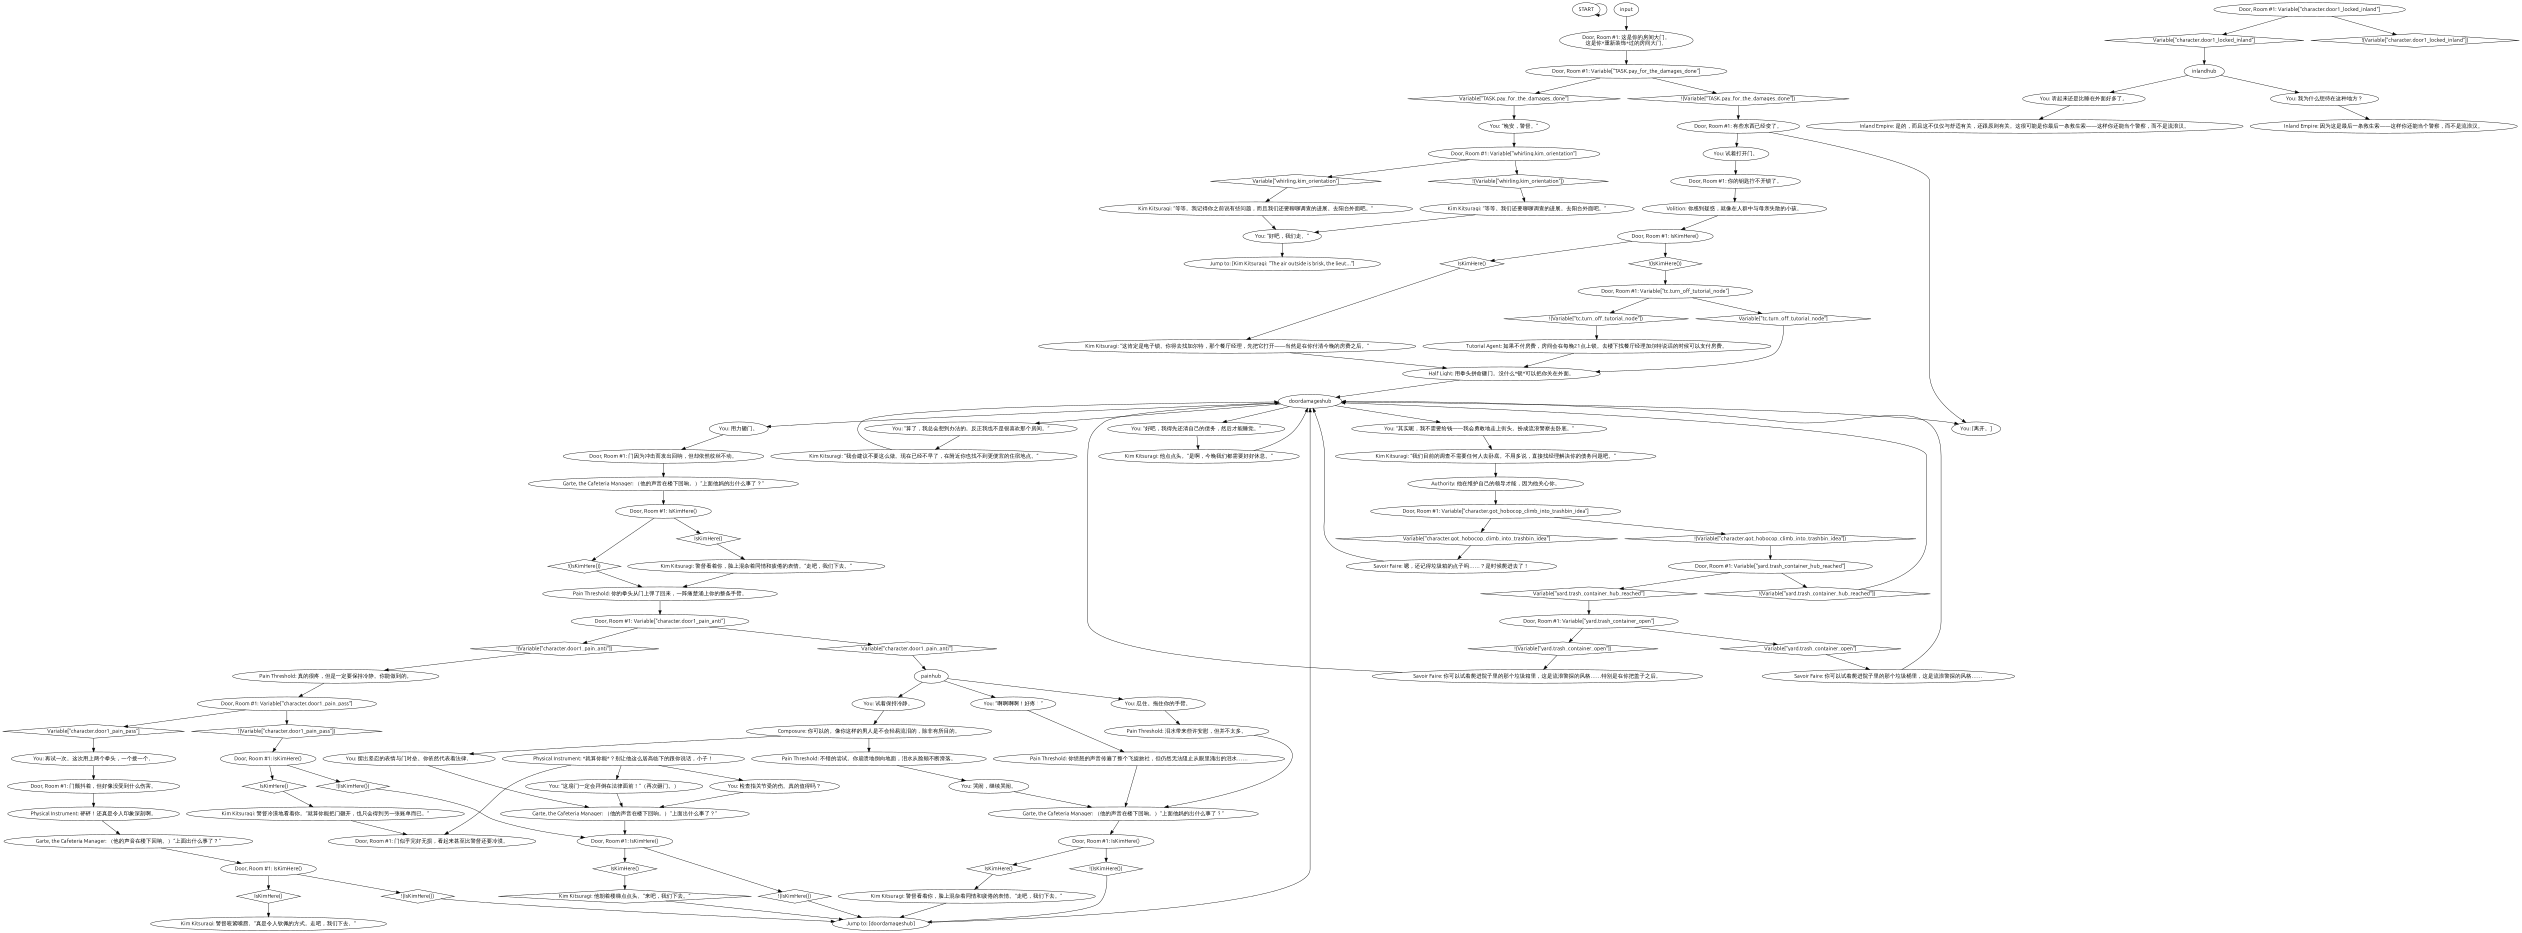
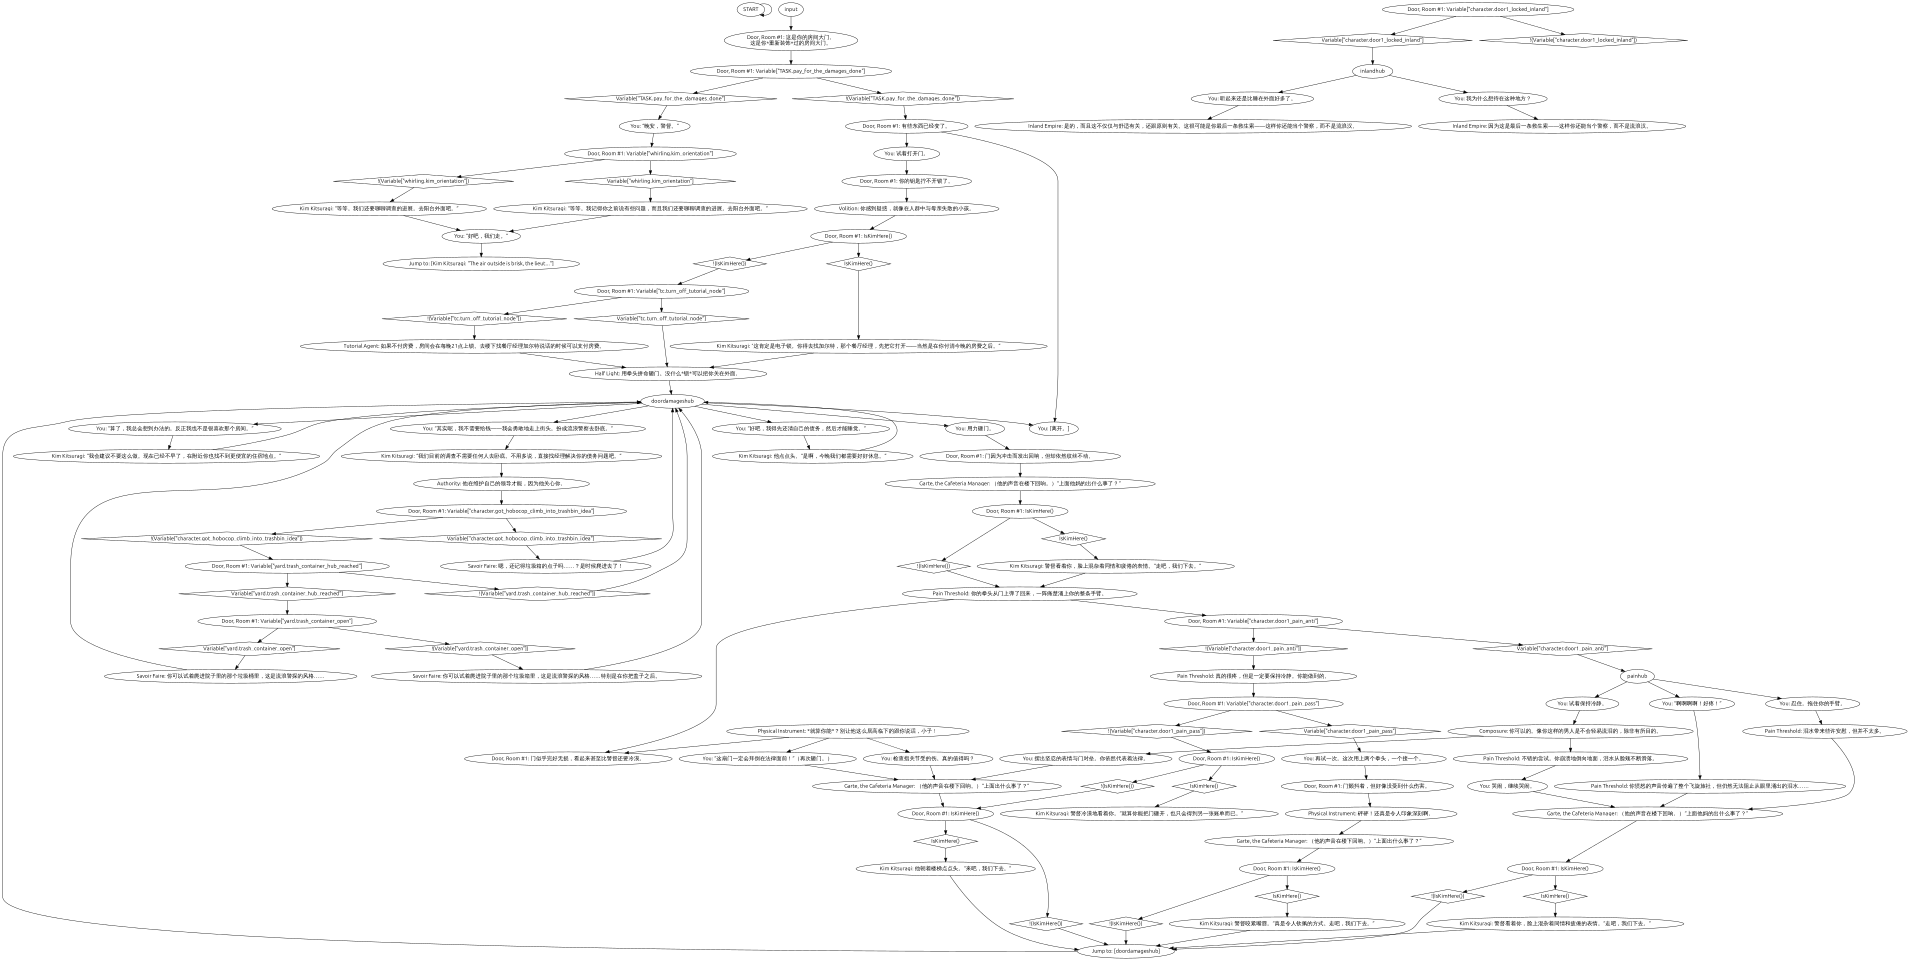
(377, 827) -> (744, 631)
(625, 896) -> (946, 869)
none -> (1205, 938)
